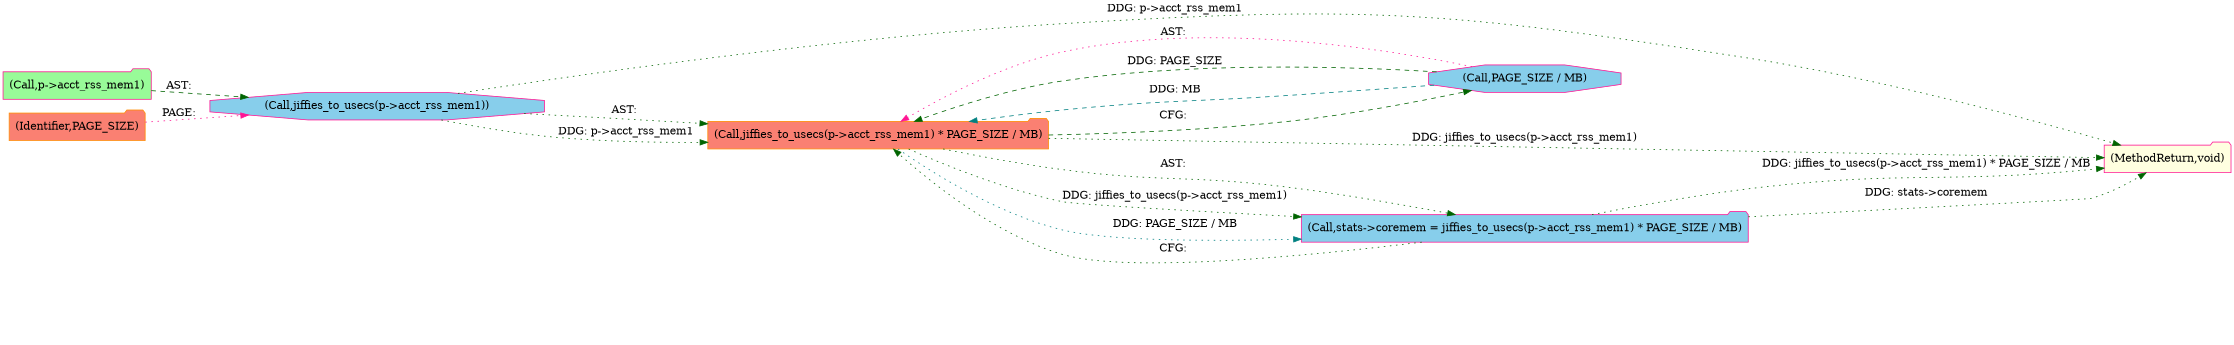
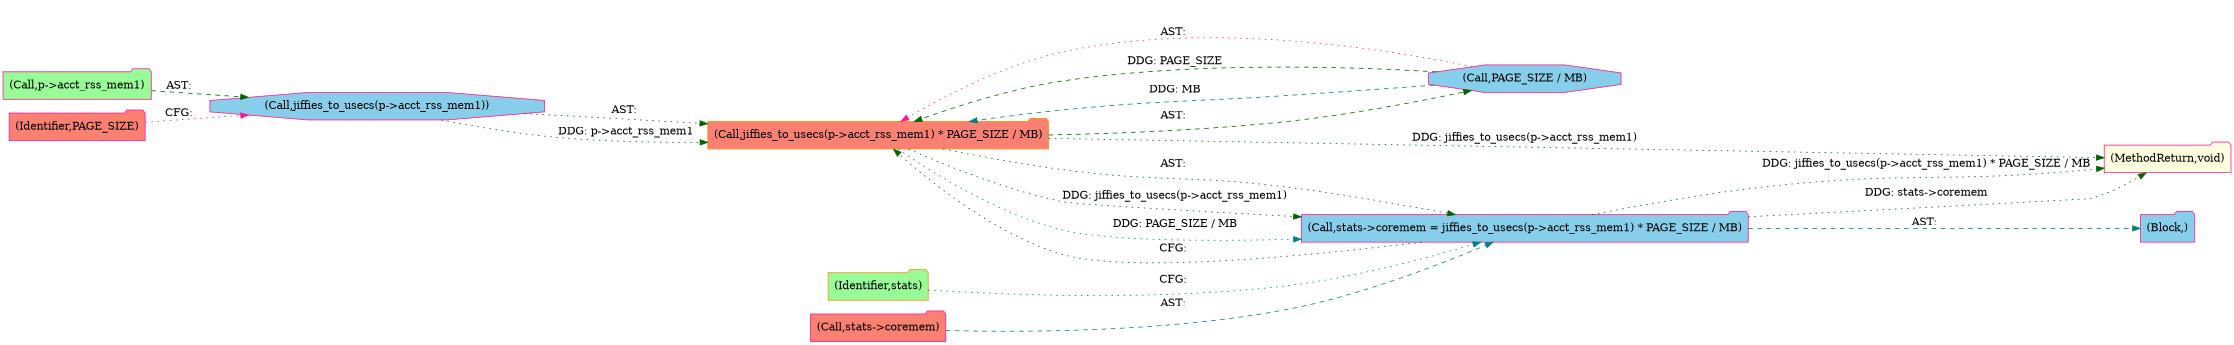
(1290, 14) -> none
(181, 113) -> (181, 113)
(1175, 116) -> (1175, 116)
(77, 127) -> (77, 127)
none -> (2168, 228)
none -> (878, 286)
none -> (878, 328)
